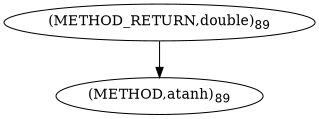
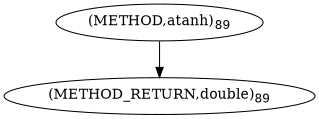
(160, 54) -> (160, 54)
